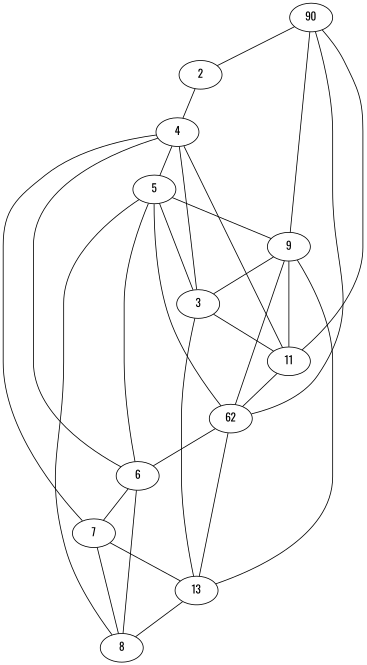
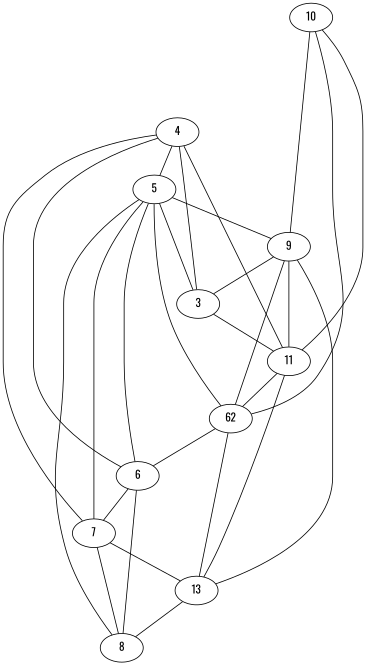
(311, 18) -> (311, 18)
(201, 75) -> none
none -> (94, 354)
(181, 441) -> (248, 478)
